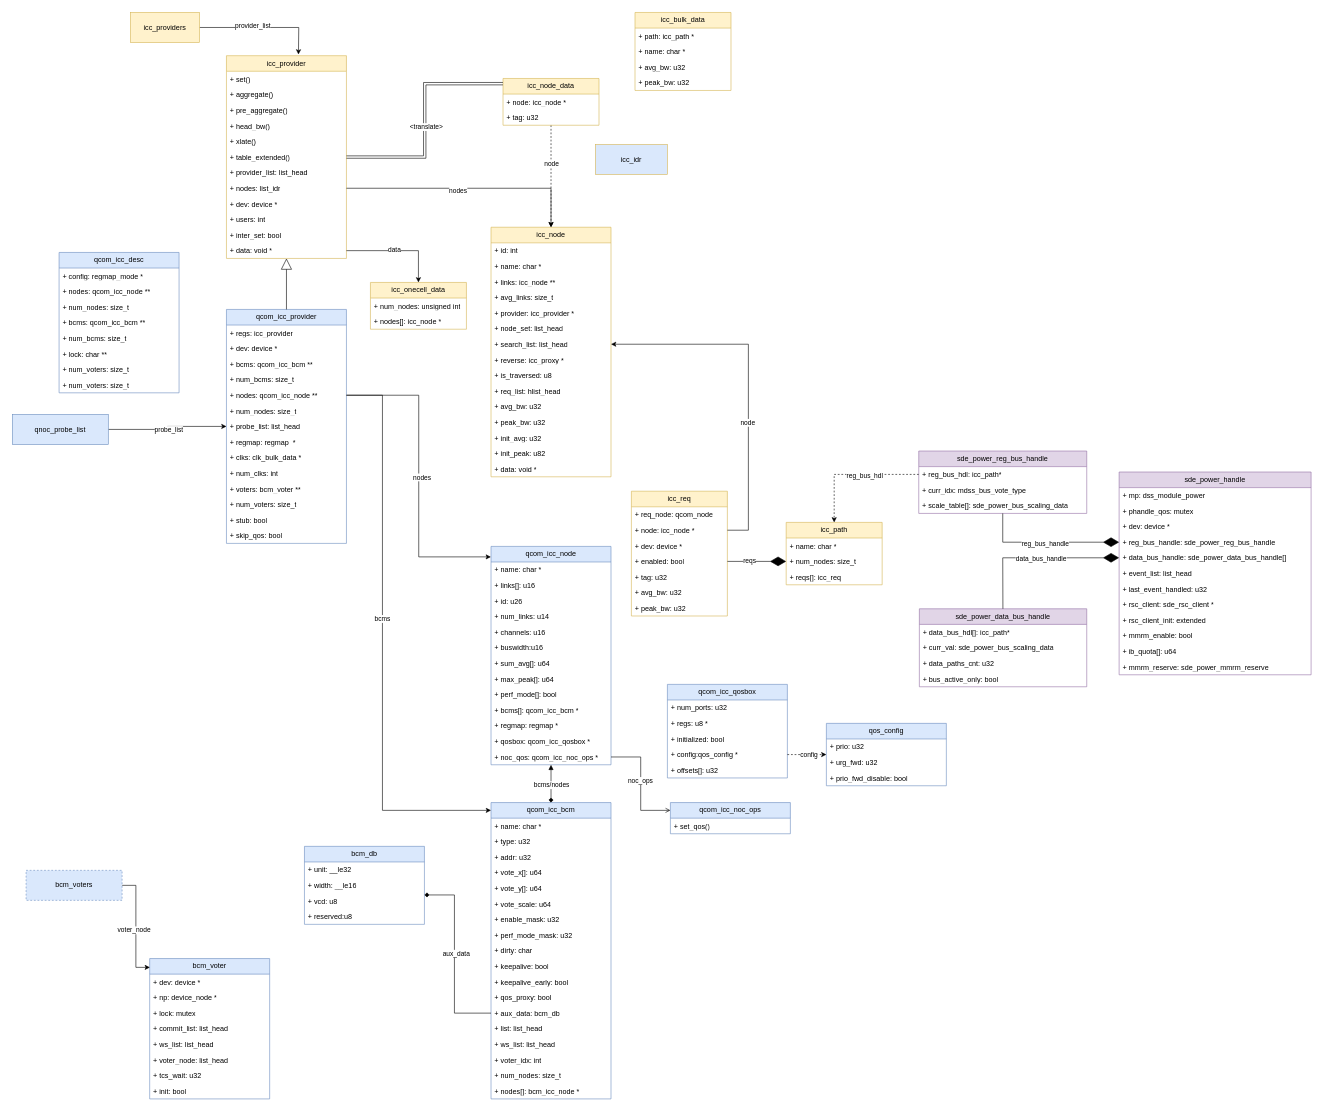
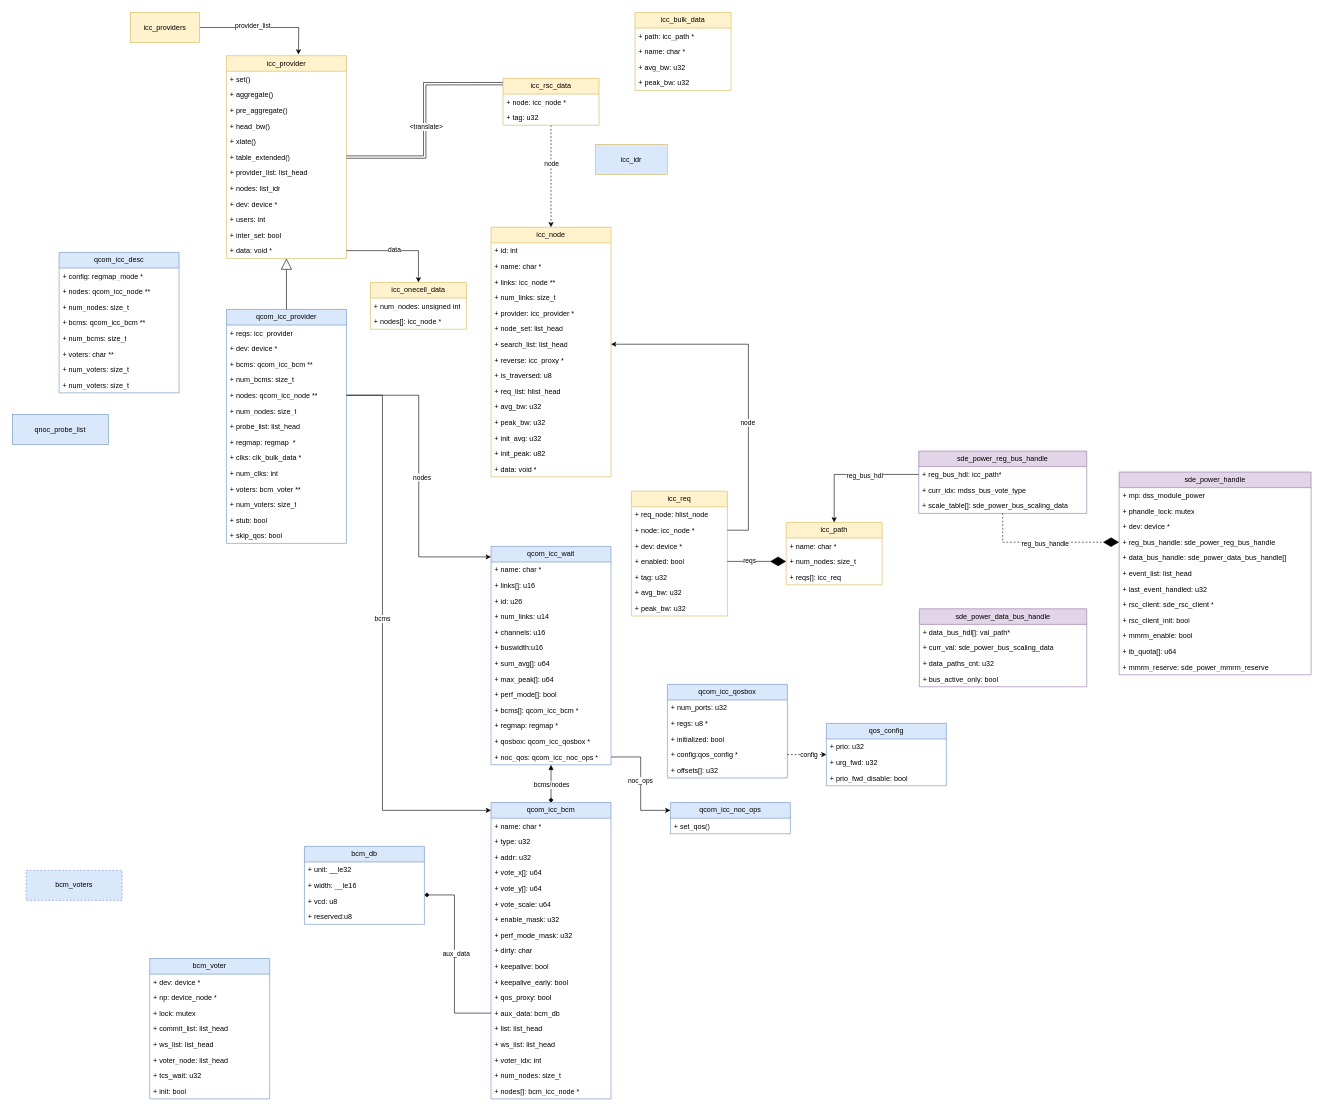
(551, 86) -> (551, 86)
(448, 188) -> none
(527, 298) -> (527, 298)
(88, 354) -> (93, 354)
(166, 429) -> none
(834, 489) -> (834, 489)
(1159, 512) -> (1161, 512)
(675, 515) -> (675, 515)
(1003, 538) -> (1003, 538)
(551, 554) -> (551, 554)
(1040, 558) -> none
(1171, 621) -> (1162, 621)
(974, 633) -> (974, 633)
(666, 810) -> (665, 810)
(130, 885) -> none
